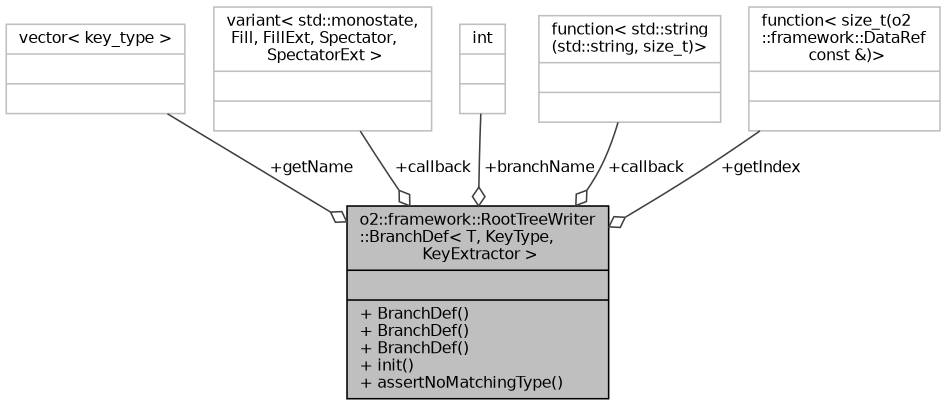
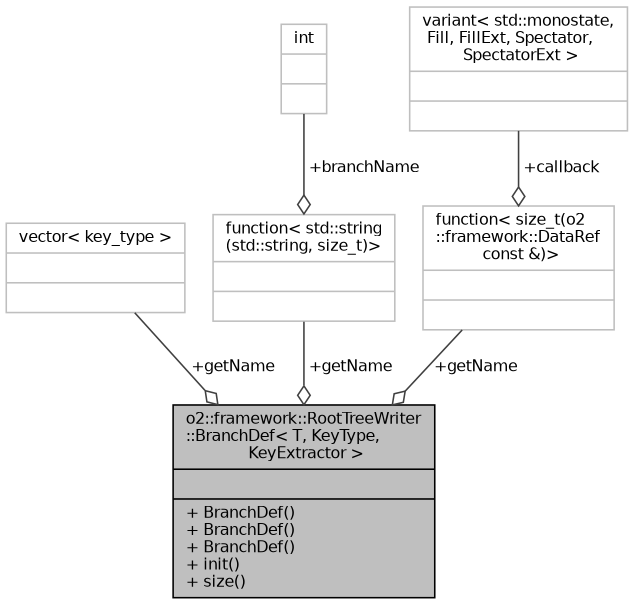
(480, 150) -> (304, 154)
(379, 161) -> (519, 159)
(644, 168) -> (349, 367)
(759, 168) -> (474, 367)
(461, 383) -> (216, 582)
